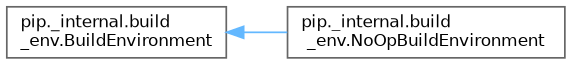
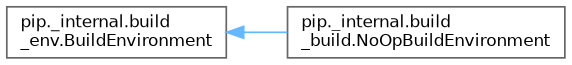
(426, 32) -> (426, 32)
